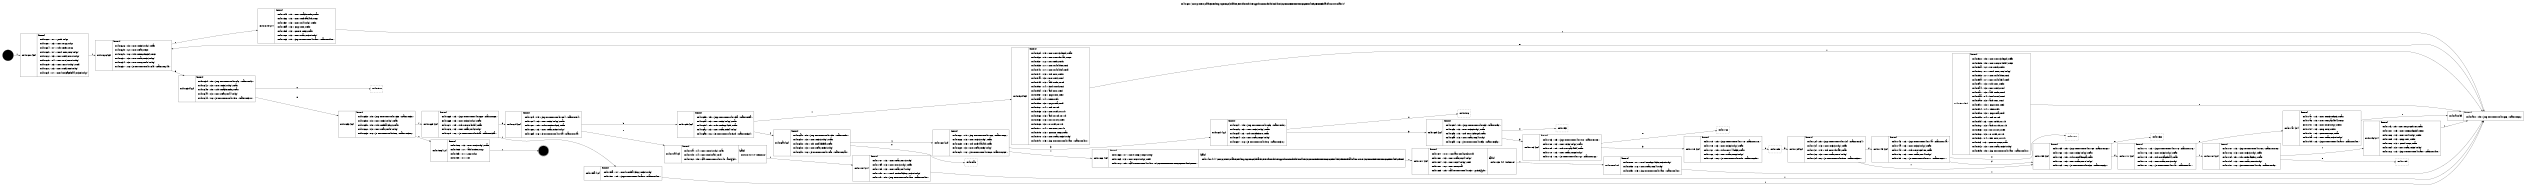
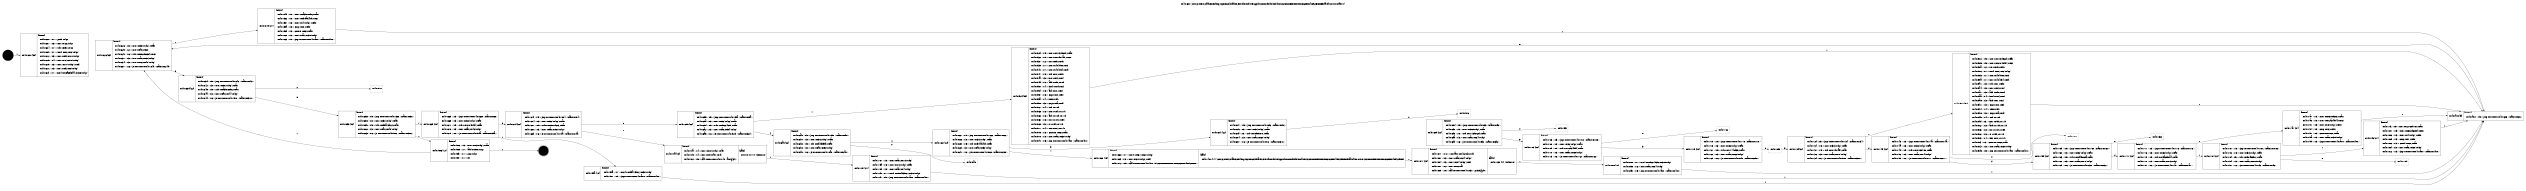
(91, 55) -> (278, 139)
(1356, 133) -> none
(1945, 169) -> (1908, 125)
